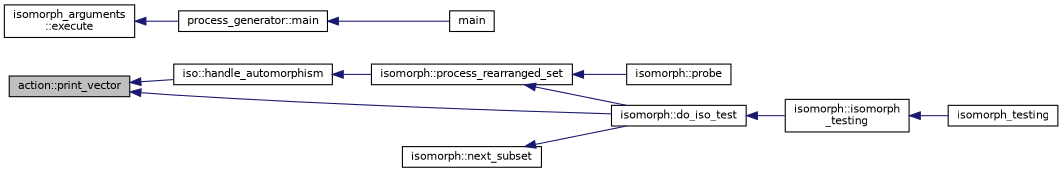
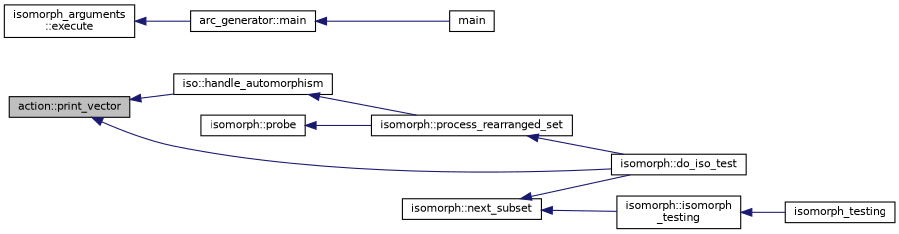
(253, 21) -> (253, 21)
(605, 74) -> (344, 125)
(771, 116) -> (585, 211)
